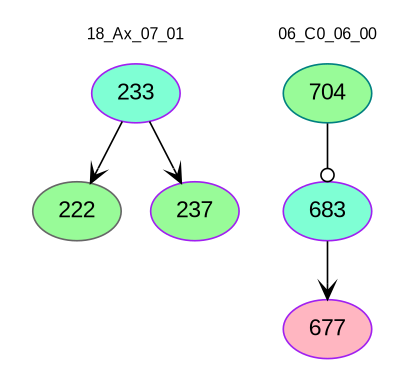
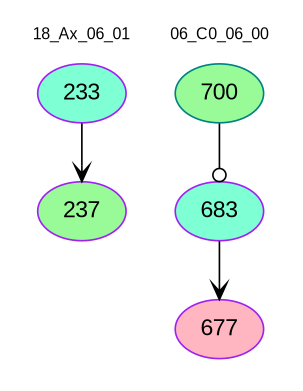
(136, 35) -> (82, 35)
(328, 93) -> (219, 93)
(77, 211) -> none
